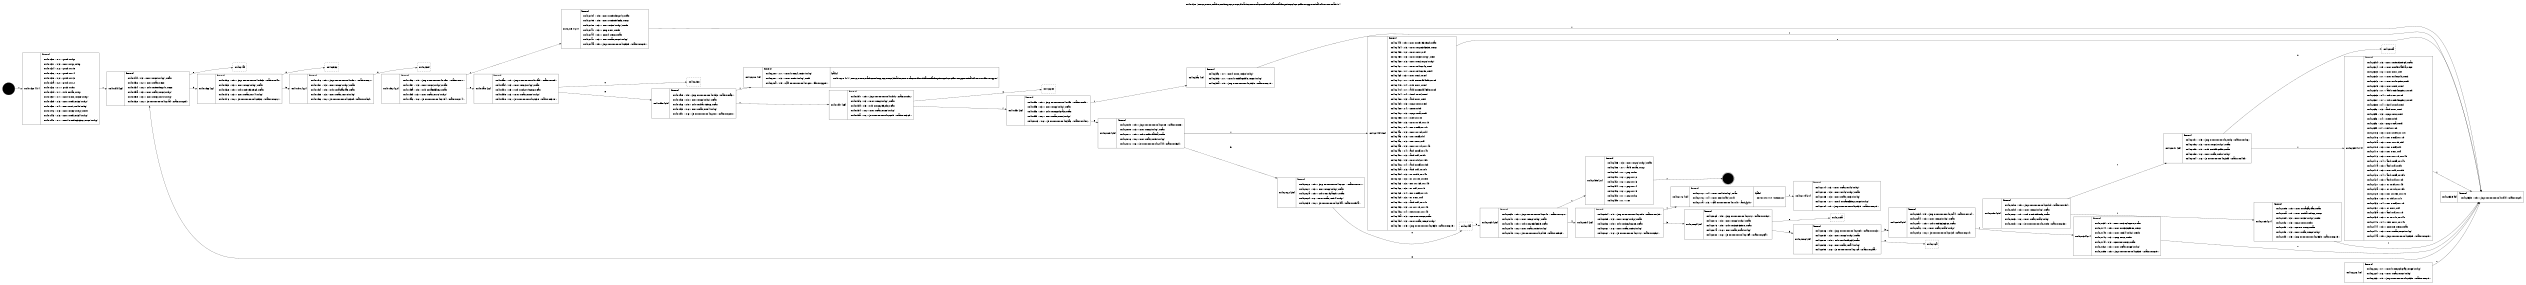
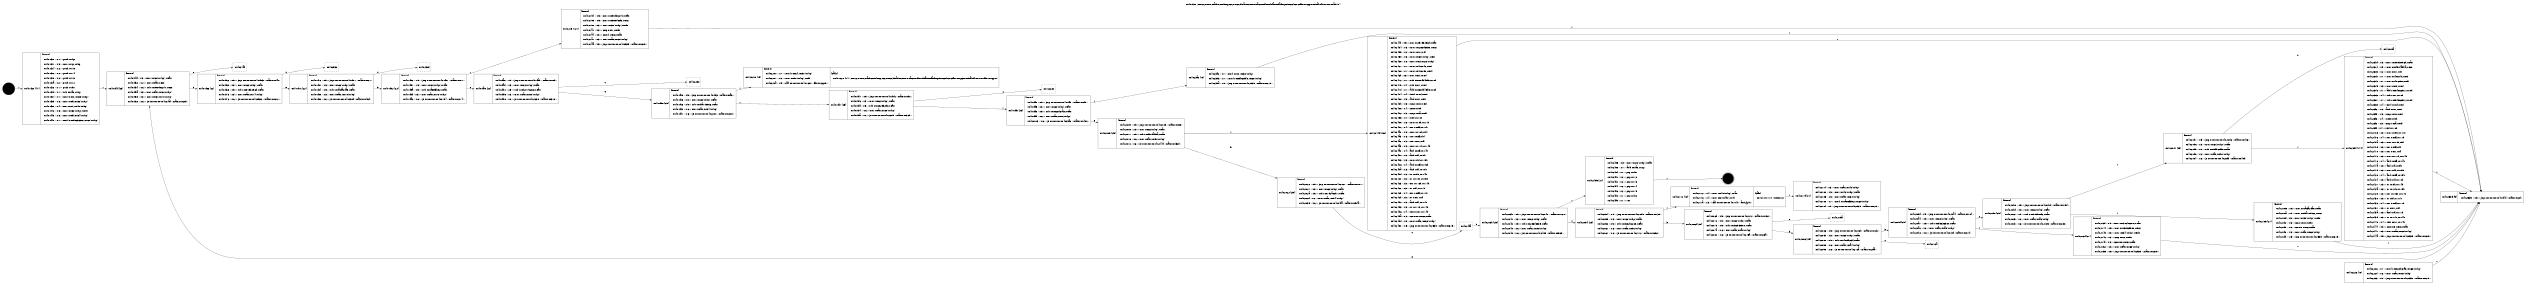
none -> (377, 89)
none -> (1978, 218)
